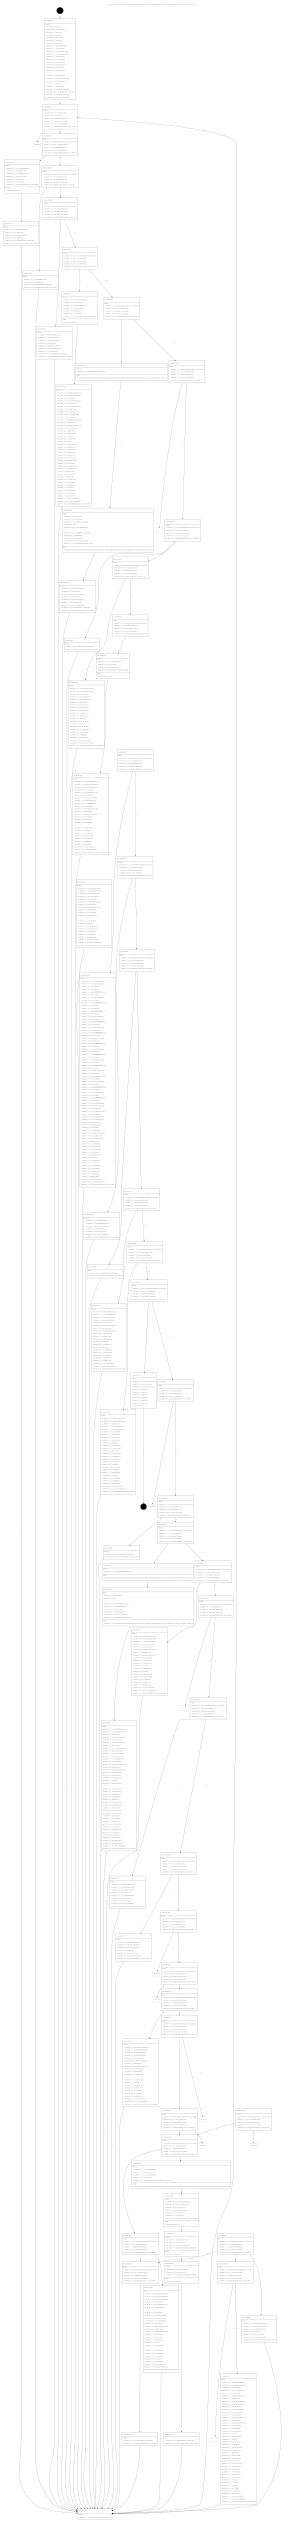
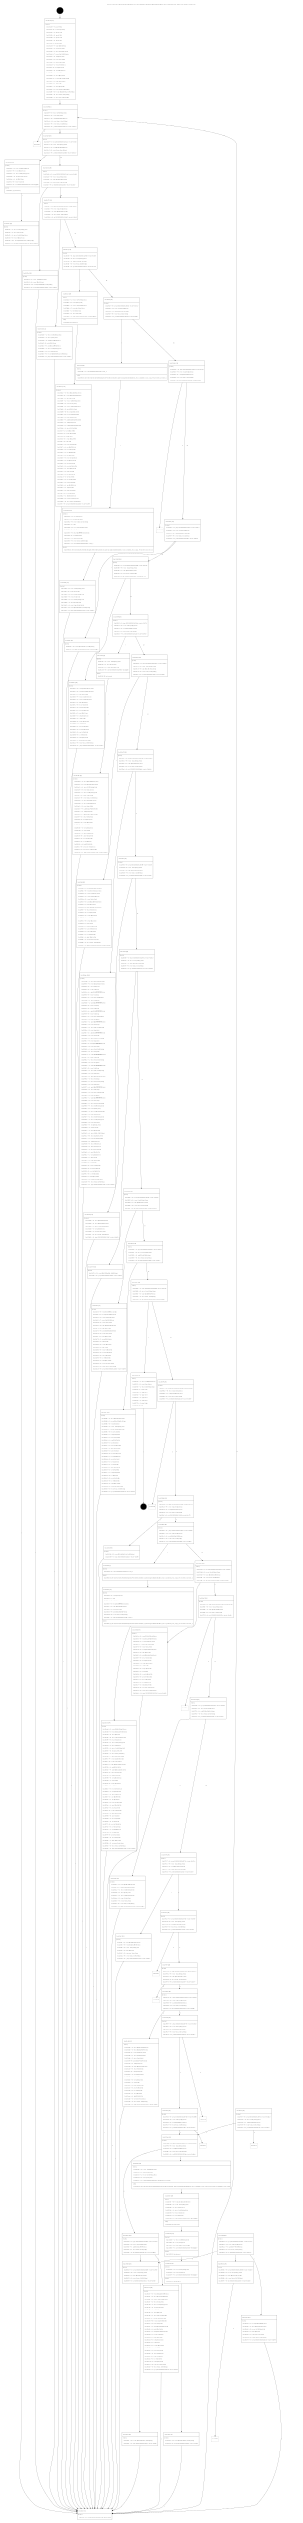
none -> (149, 666)
(238, 2439) -> none
